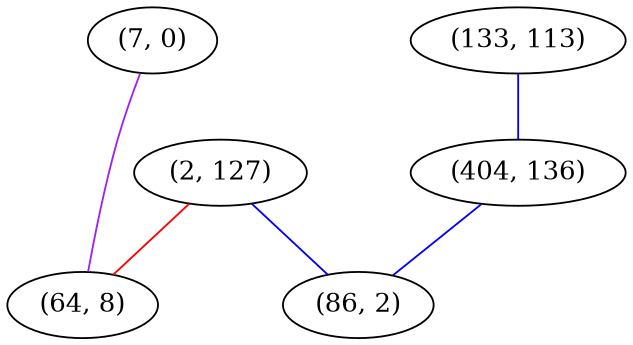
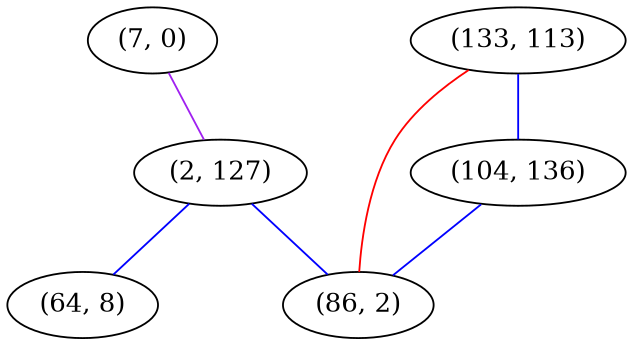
none -> (386, 156)
(109, 171) -> (186, 106)
(518, 173) -> (518, 173)
(151, 239) -> (151, 239)
